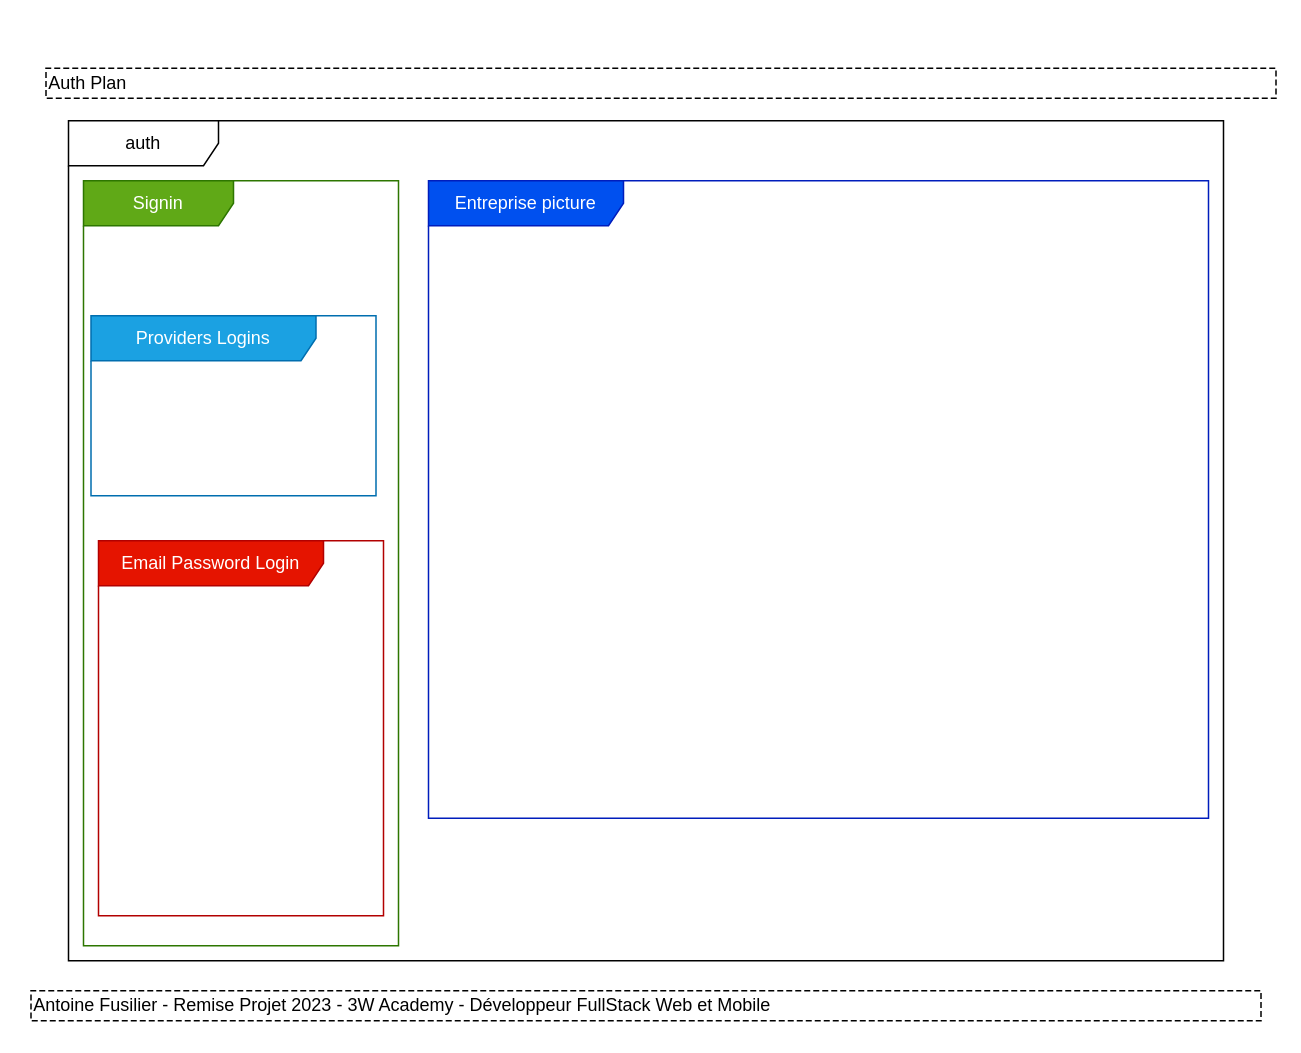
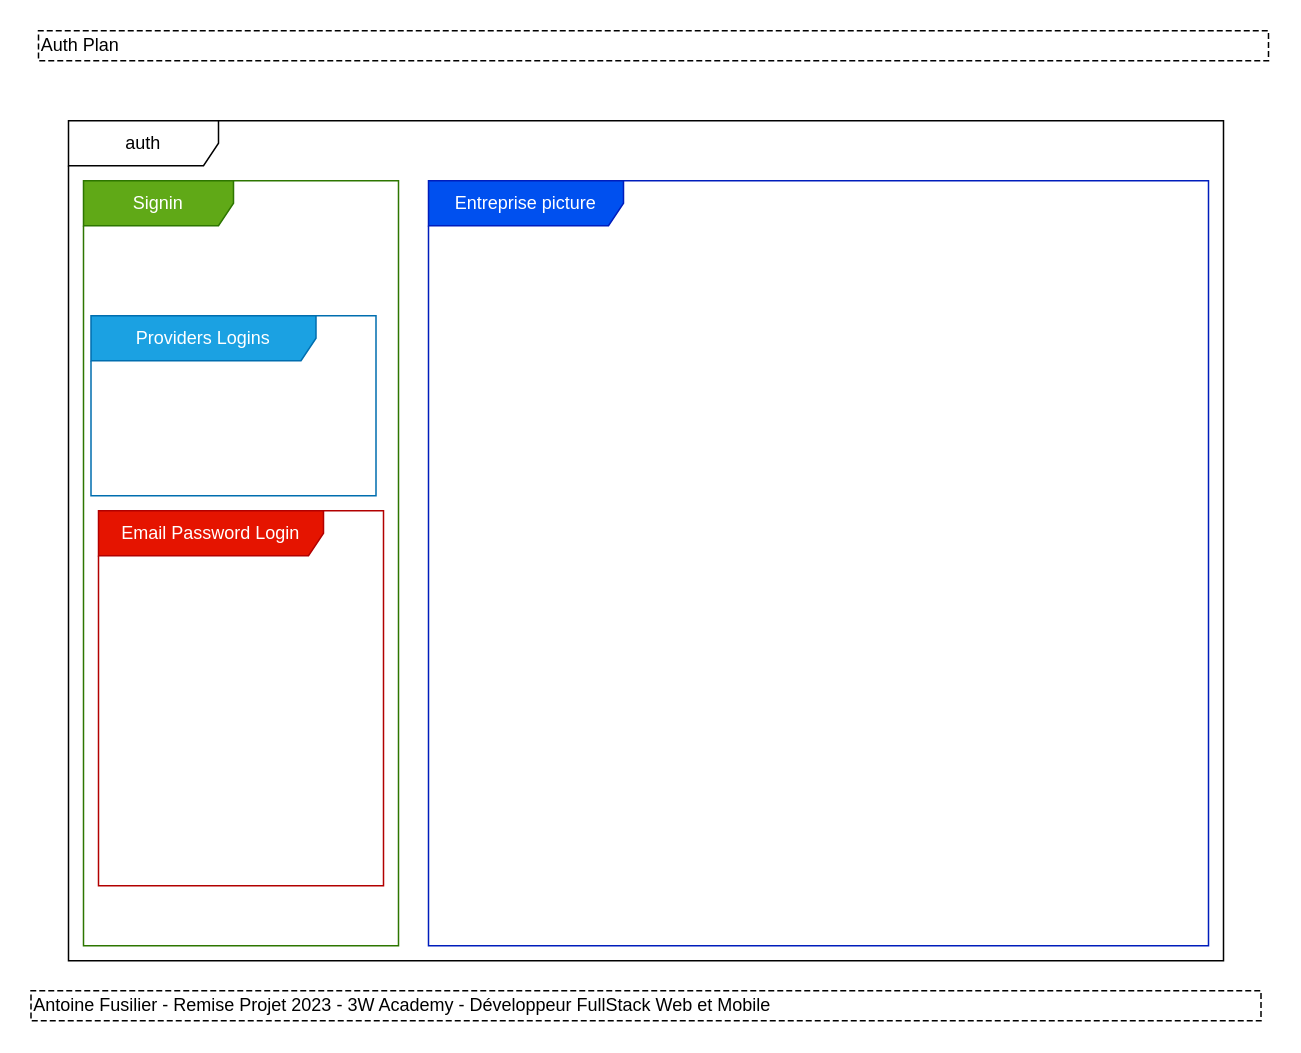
(661, 83) -> (653, 46)
(818, 500) -> (818, 563)
(241, 728) -> (241, 698)
